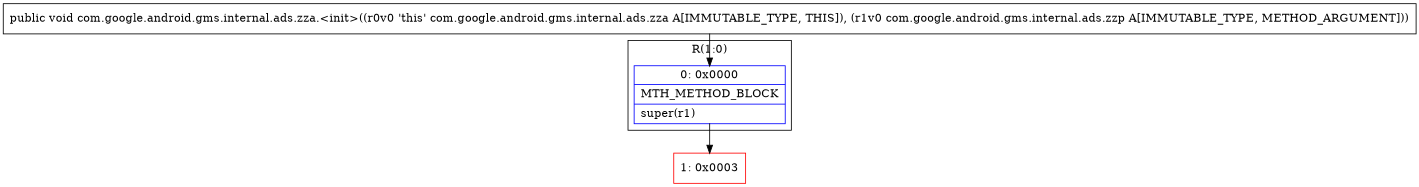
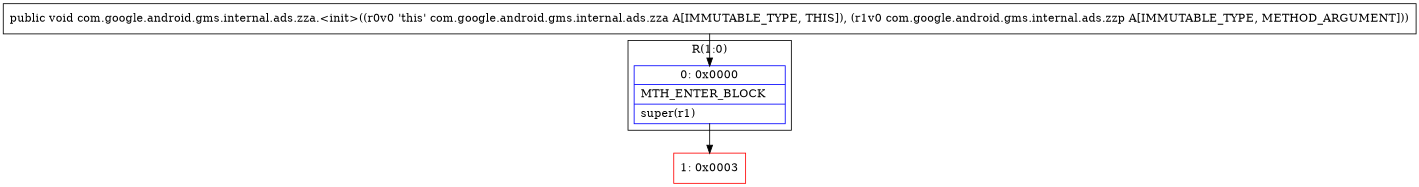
(710, 94) -> (704, 94)
